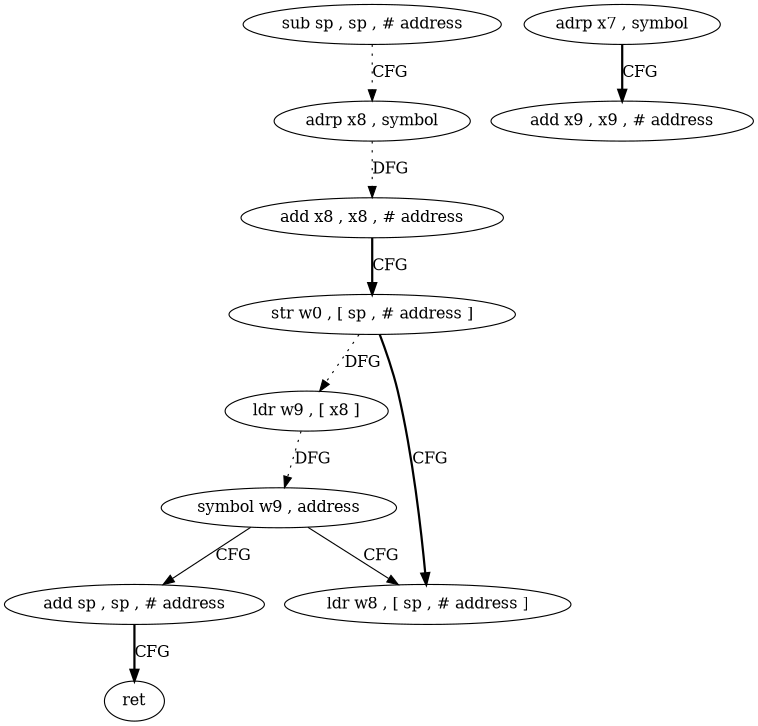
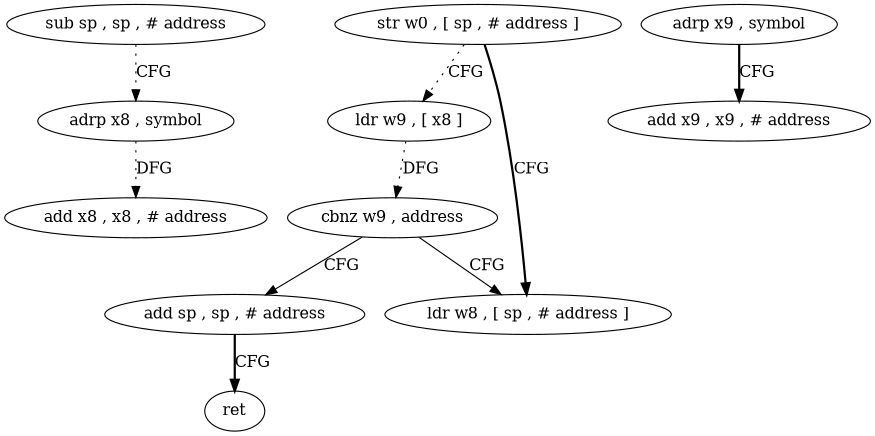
(622, 24) -> (739, 24)
(372, 261) -> none
(363, 363) -> (466, 73)
(279, 508) -> (393, 218)
